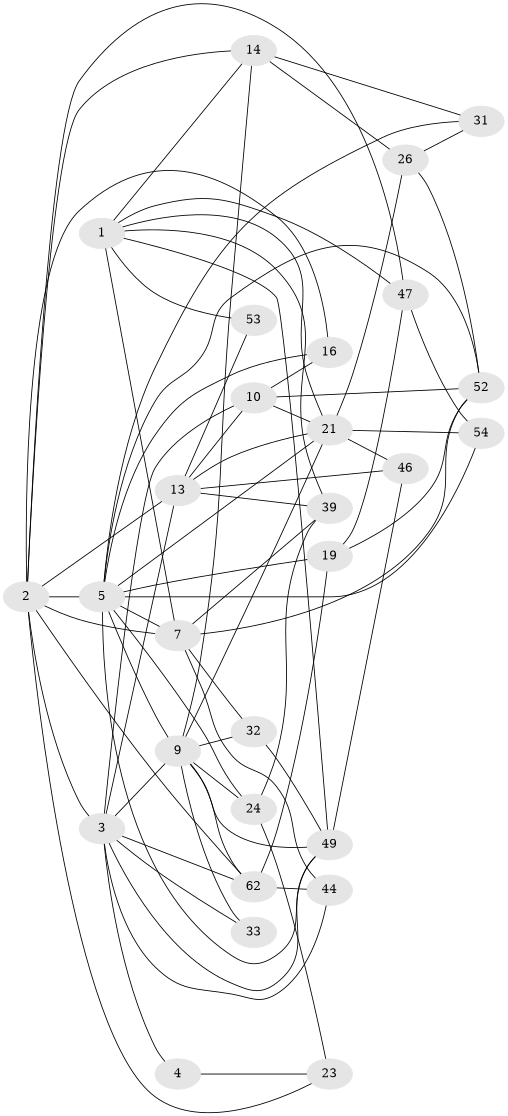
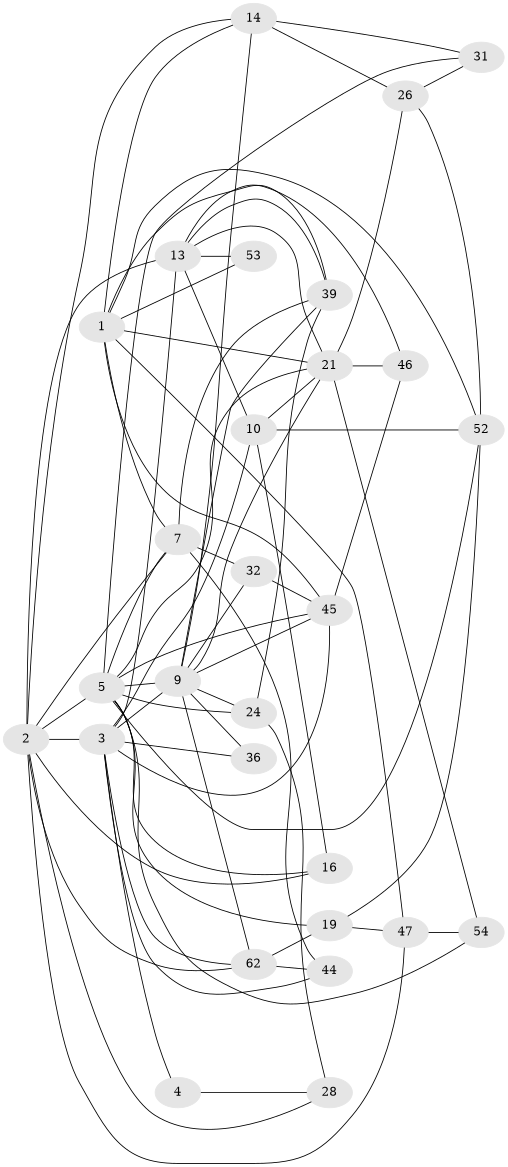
none -> (218, 472)
(317, 608) -> (309, 191)
(330, 845) -> (330, 610)
(254, 932) -> (254, 759)
(330, 1074) -> (330, 1093)
